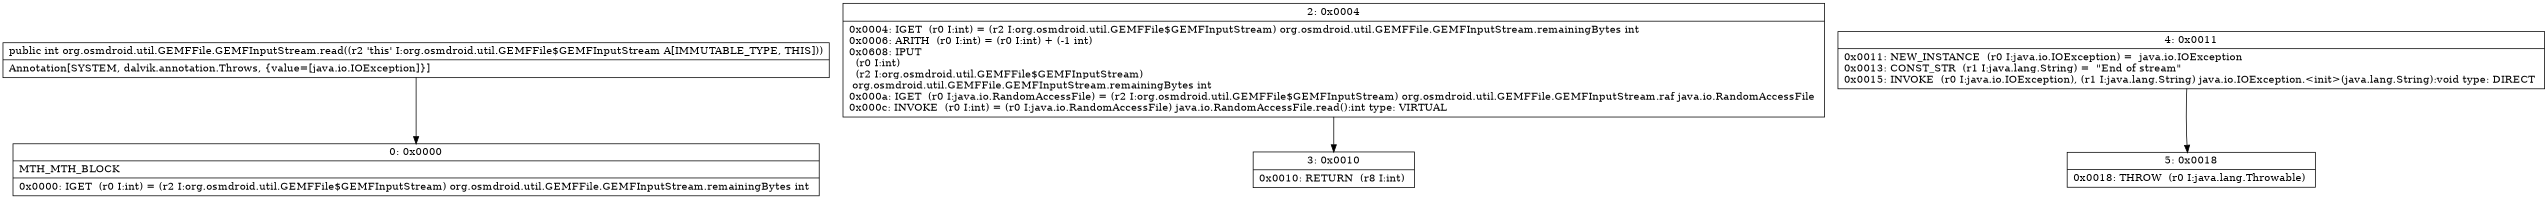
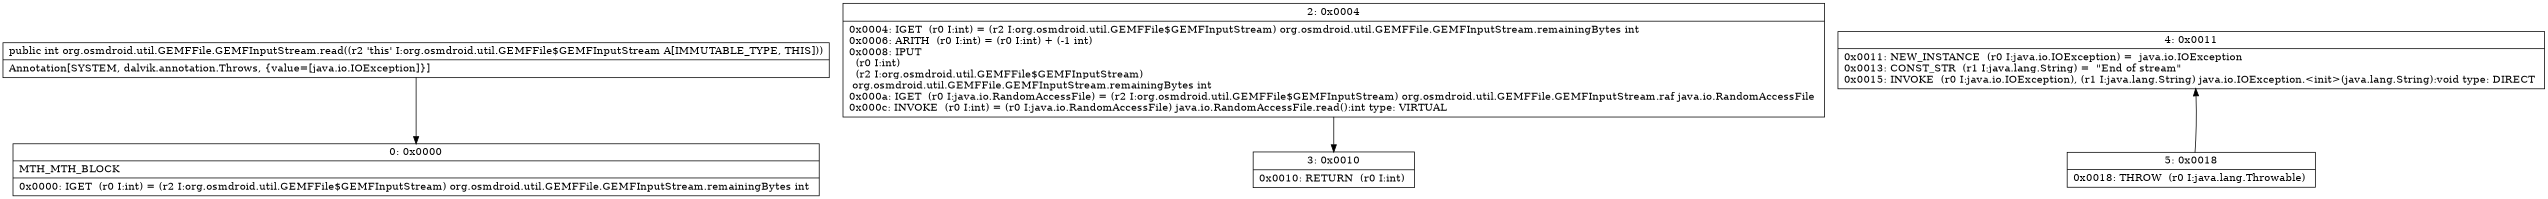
(889, 52) -> (889, 52)
(2186, 117) -> (2196, 124)
(1334, 178) -> (1334, 178)
